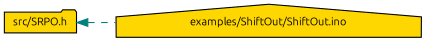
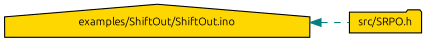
(102, 23) -> (335, 23)
